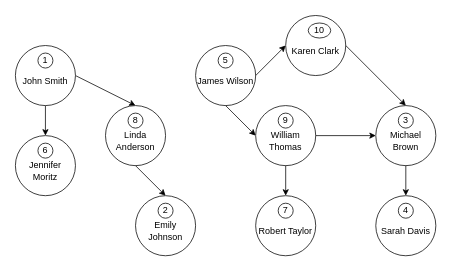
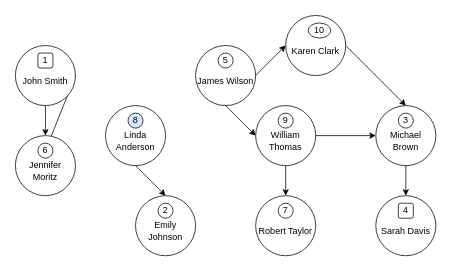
(45, 60) -> (45, 60)
(103, 89) -> (59, 116)
(135, 120) -> (135, 120)
(405, 210) -> (405, 210)
